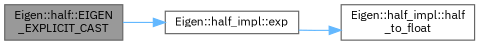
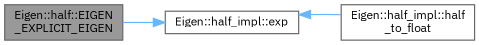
(64, 22) -> (64, 22)
(314, 30) -> (326, 14)
